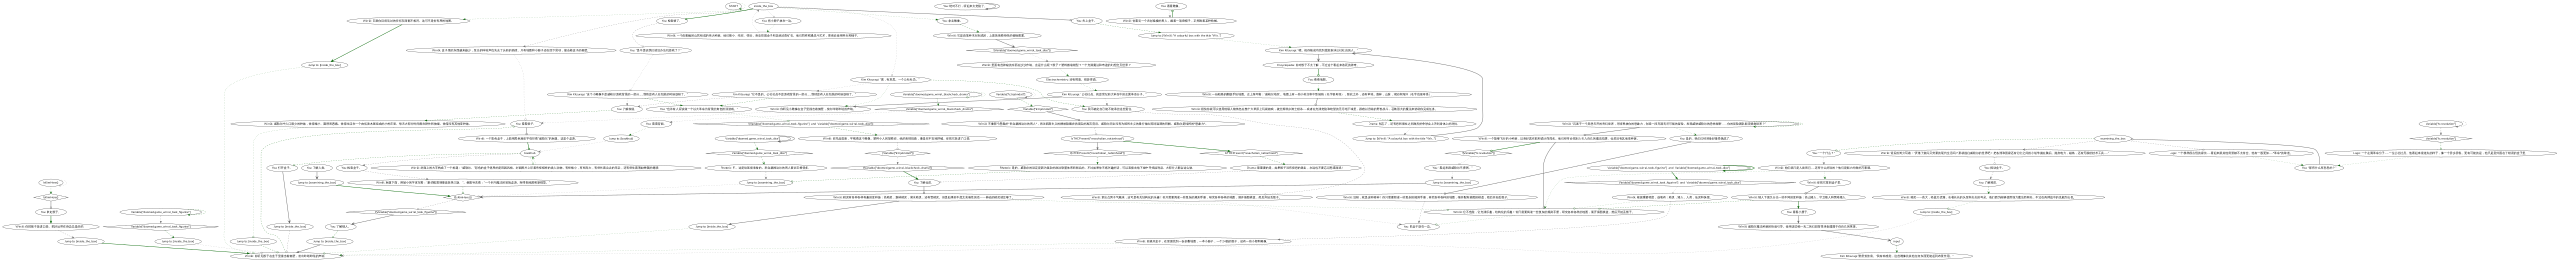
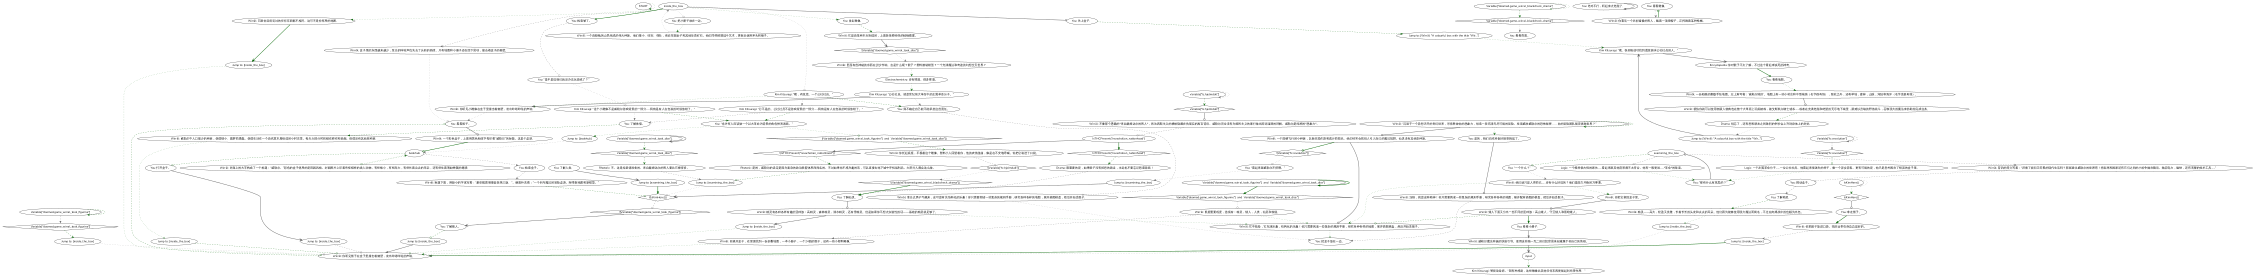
(640, 131) -> (655, 130)
